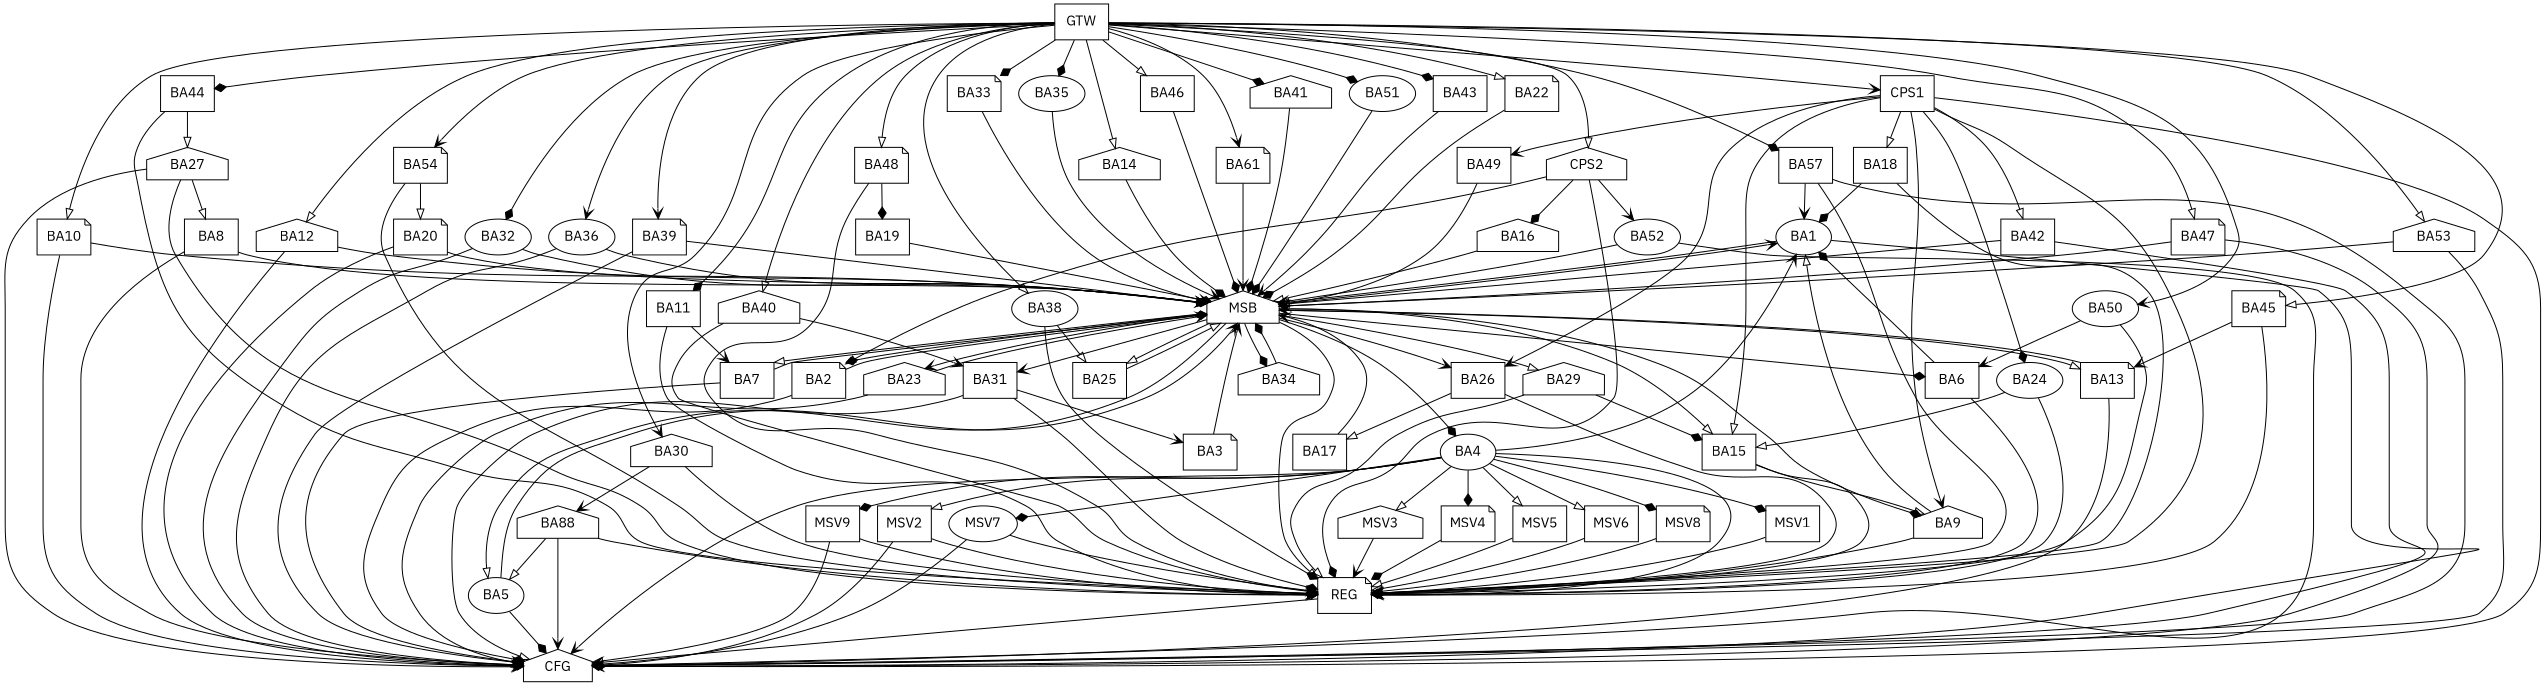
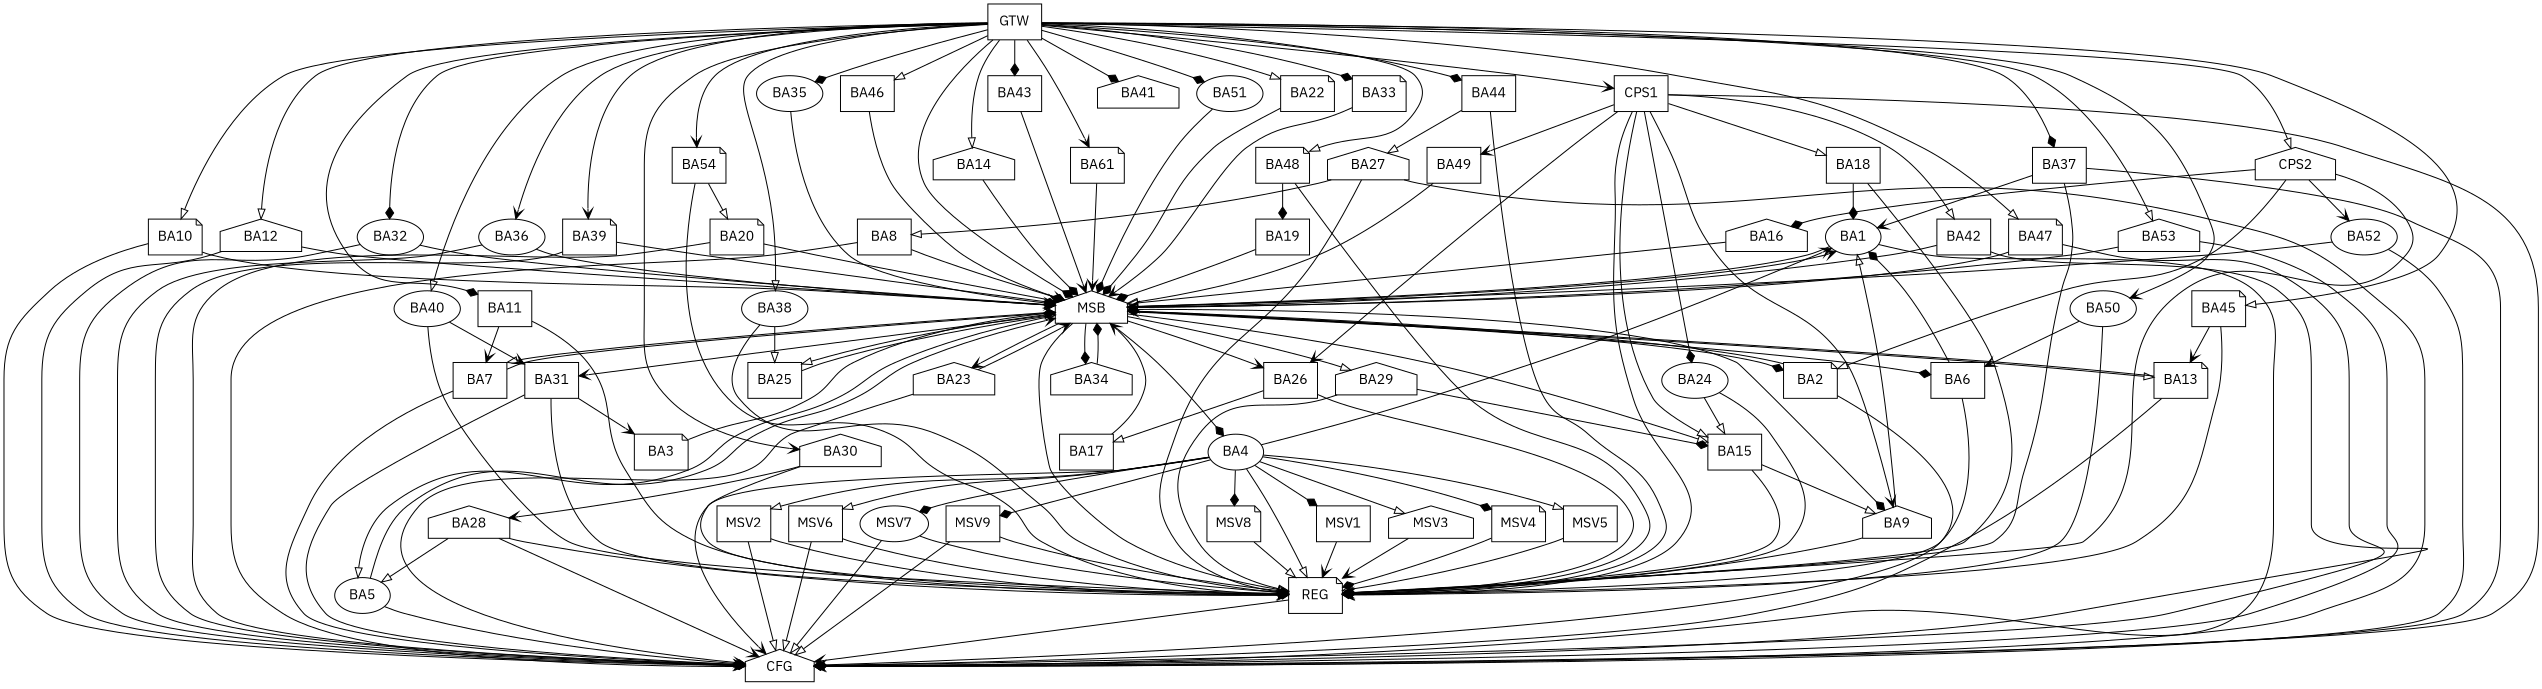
(1806, 165) -> (2059, 165)
(1276, 196) -> (926, 186)
(759, 309) -> (427, 309)
(558, 524) -> (469, 524)
none -> (799, 591)
